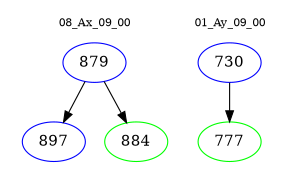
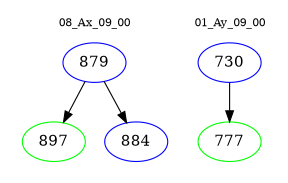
(54, 142) -> (54, 142)
(136, 142) -> (136, 142)
